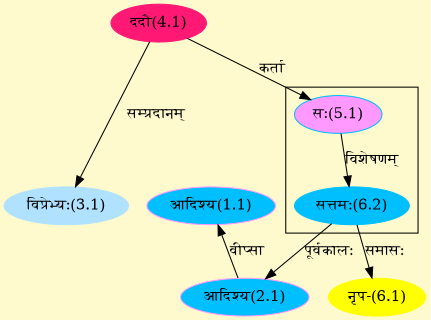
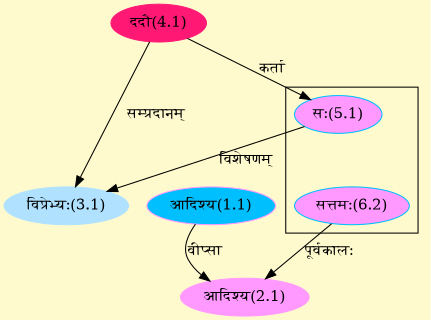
(344, 155) -> (211, 157)
(352, 206) -> (352, 206)
(230, 257) -> (186, 251)
(245, 297) -> (245, 297)
(377, 297) -> none
